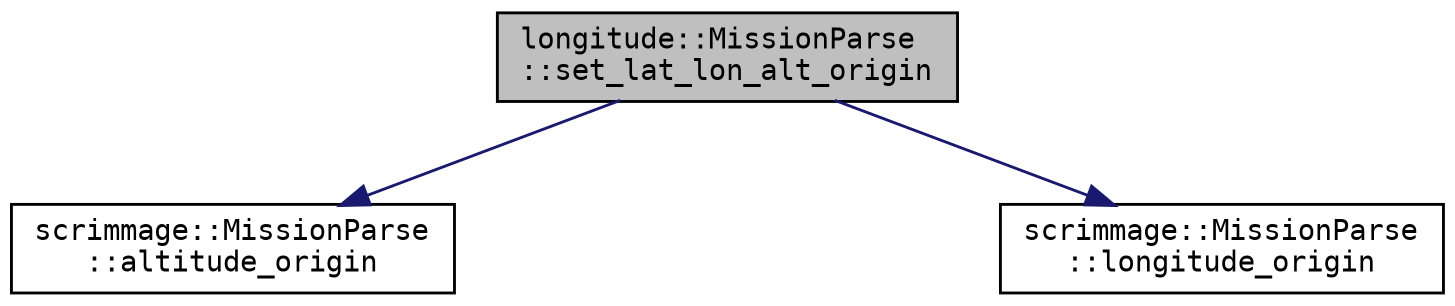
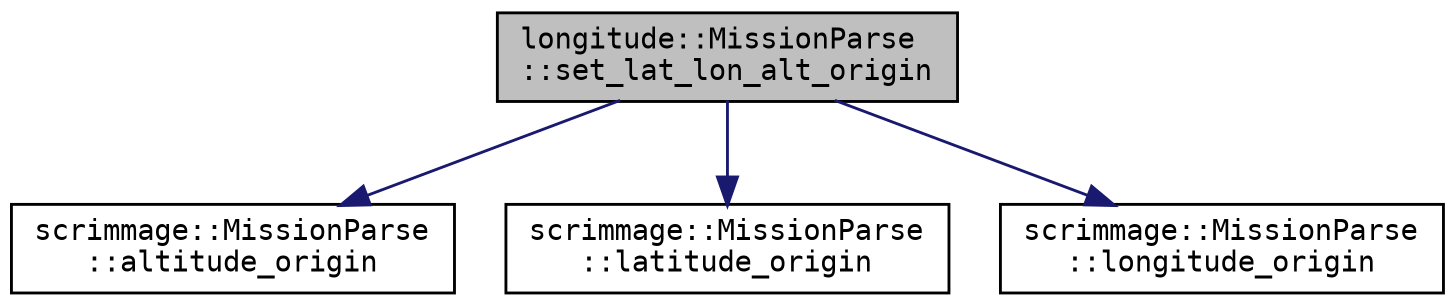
none -> (727, 249)
